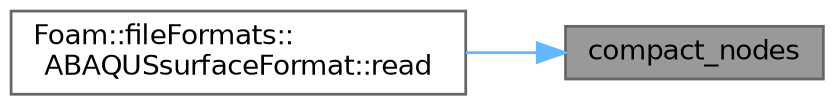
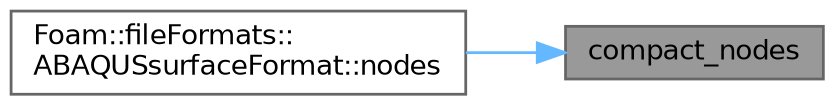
(238, 53) -> (238, 53)
